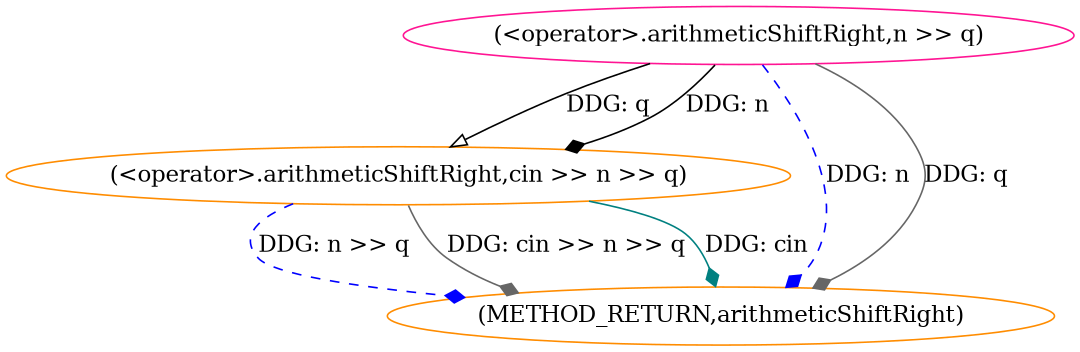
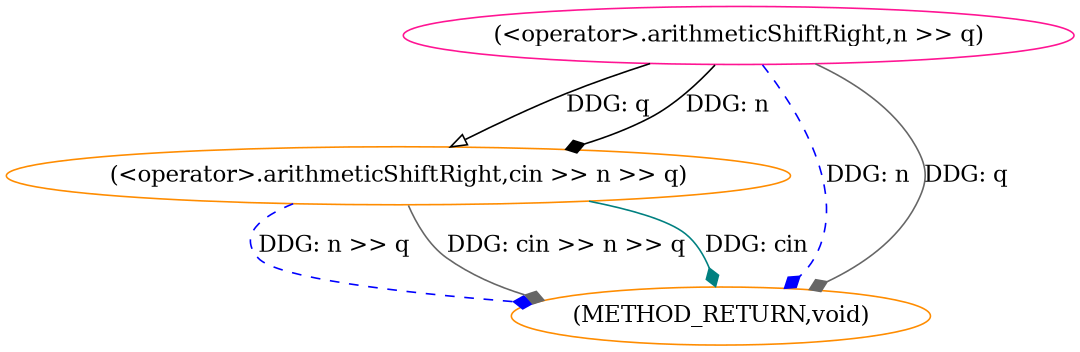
(721, 316) -> (721, 316)
